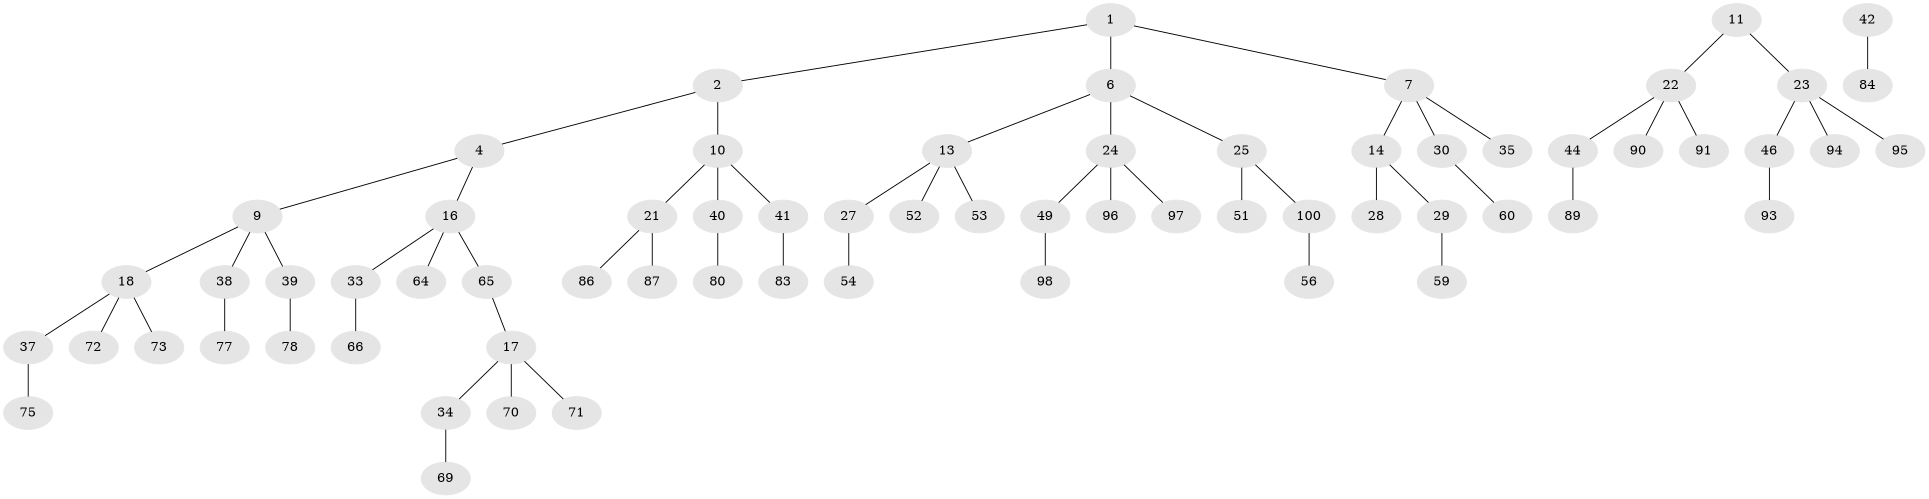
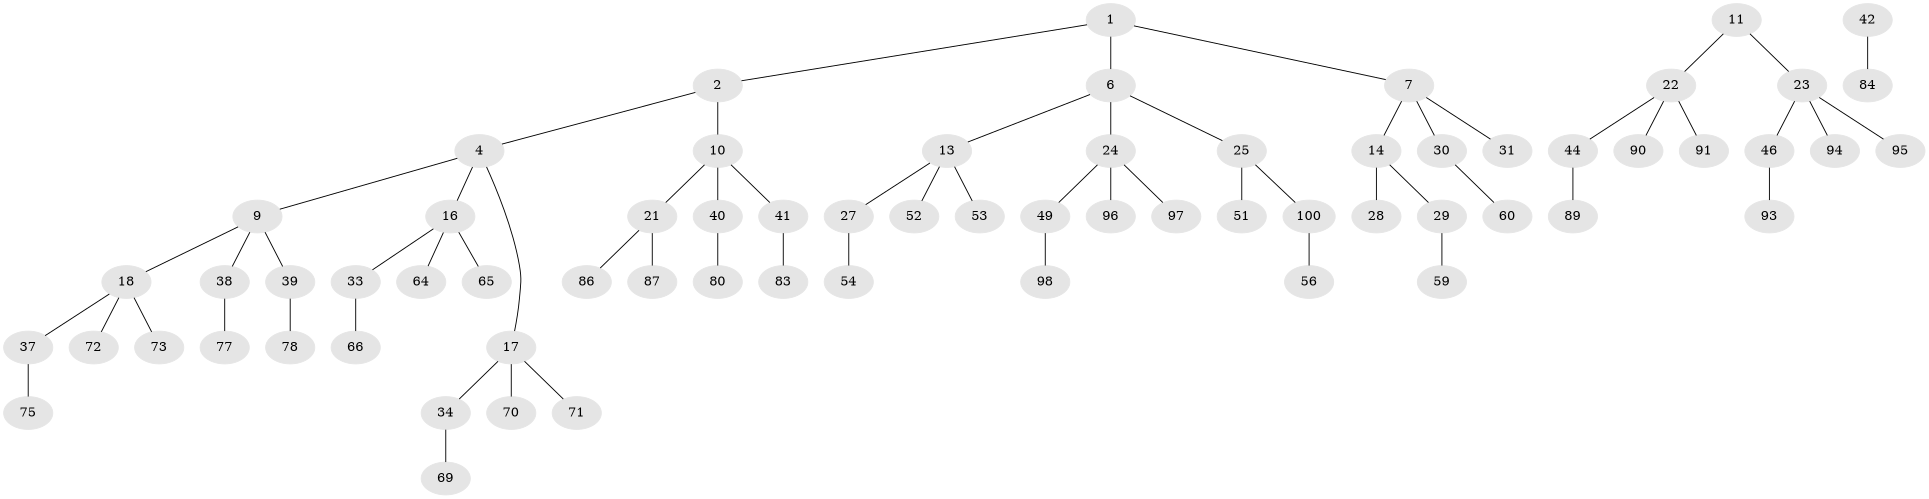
(1507, 151) -> (1507, 151)
(499, 315) -> (515, 247)
